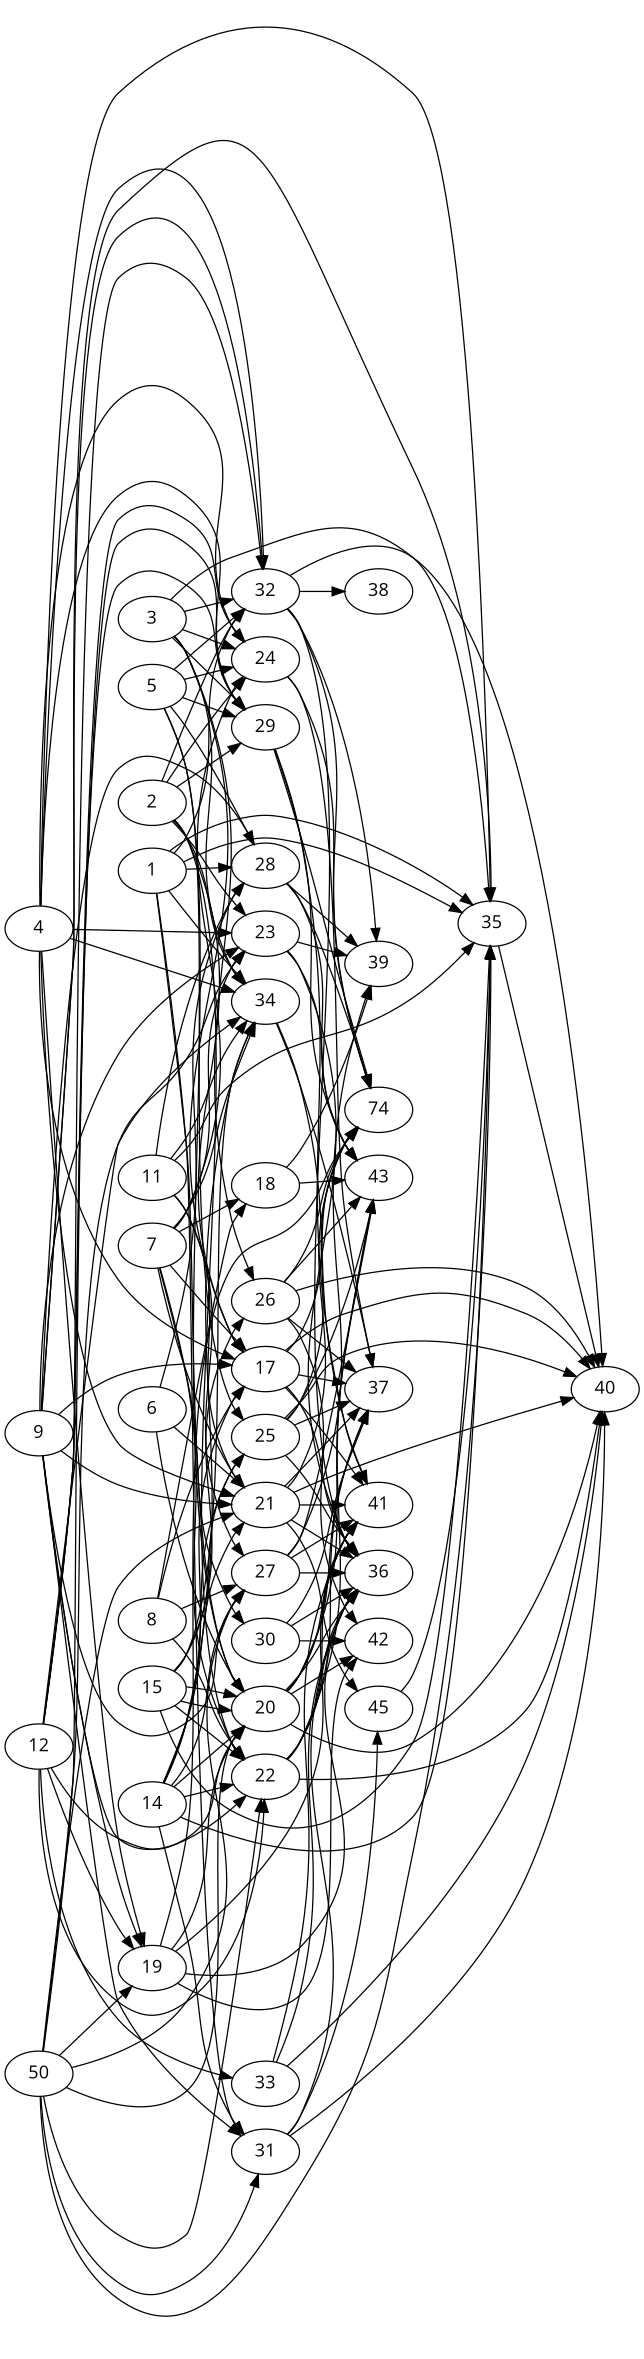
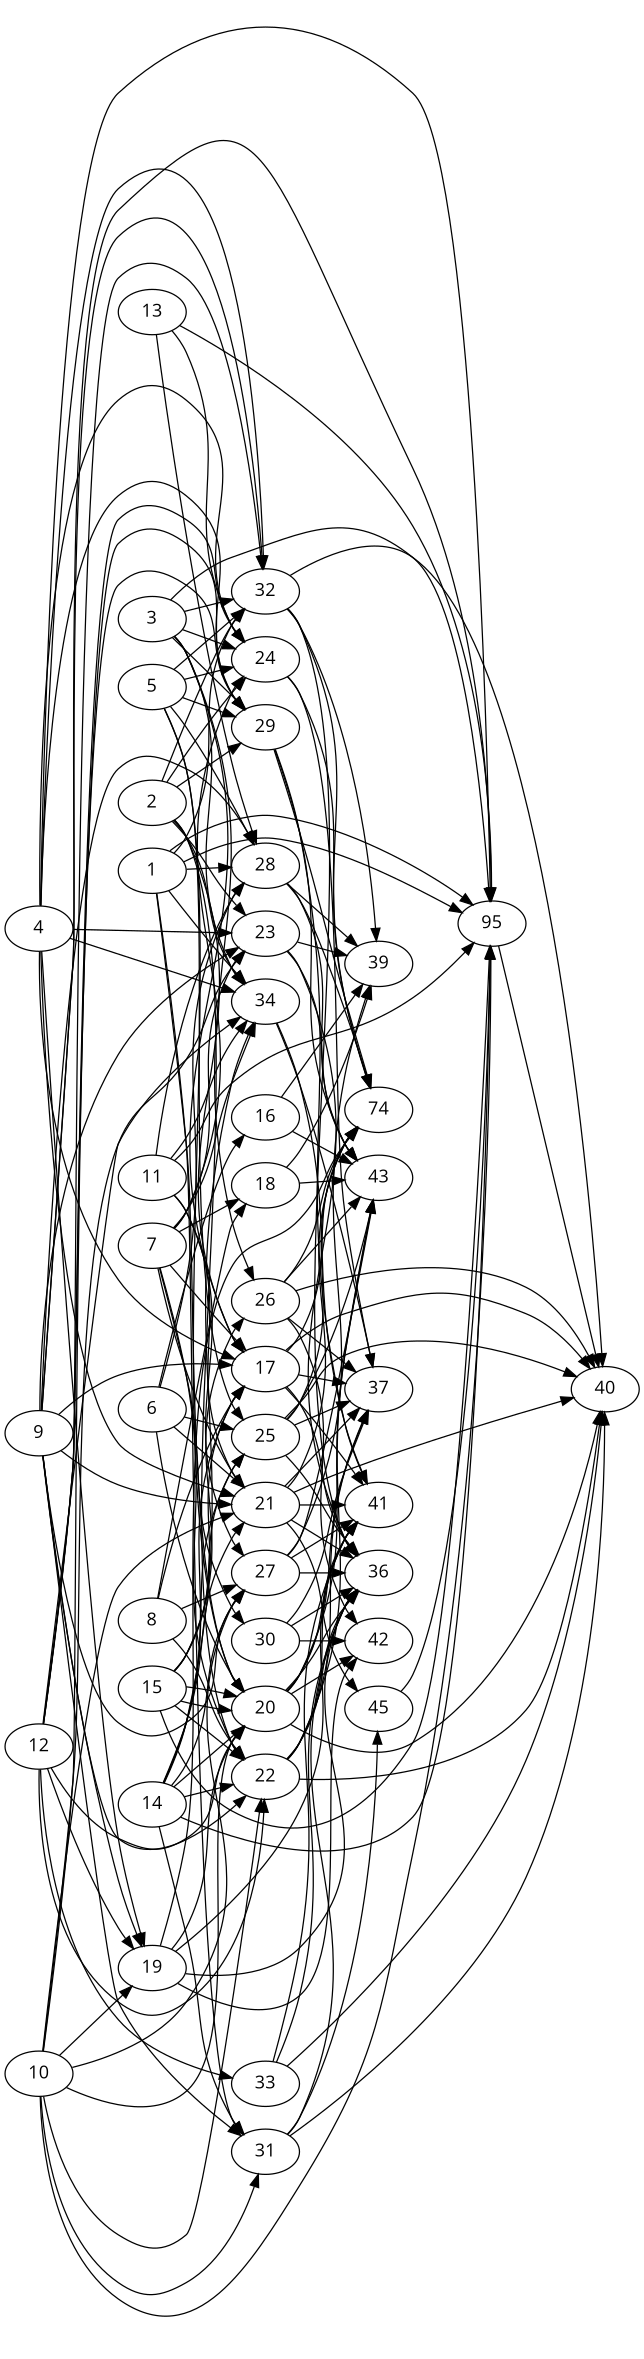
none -> (152, 312)
(379, 591) -> none
(492, 924) -> (492, 924)
none -> (266, 1117)
(219, 1241) -> (209, 1535)
none -> (203, 1422)
(39, 2074) -> (39, 2074)
